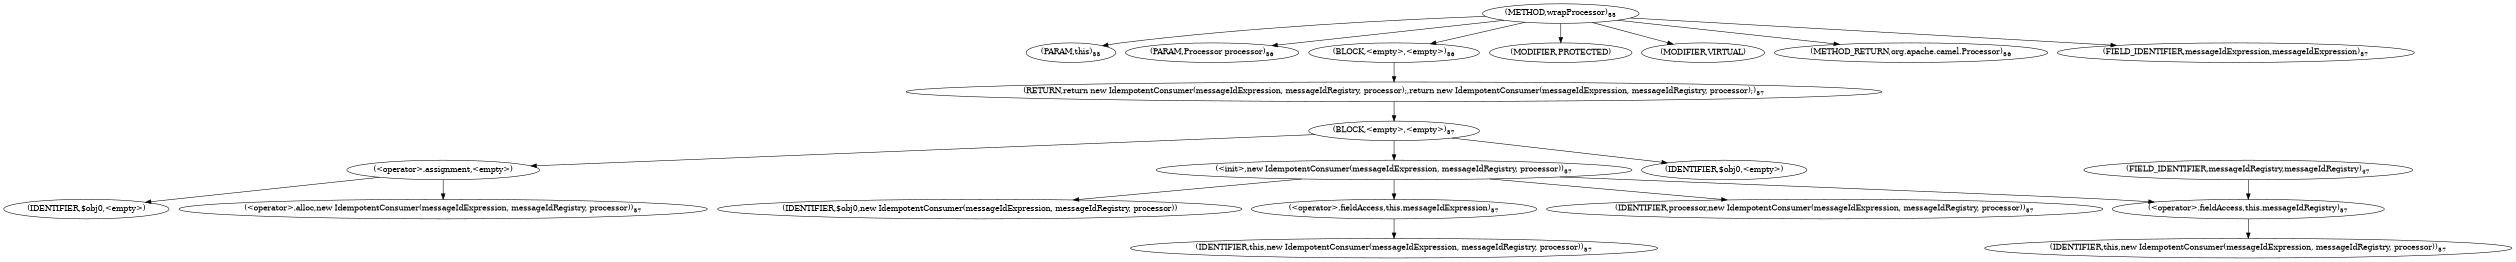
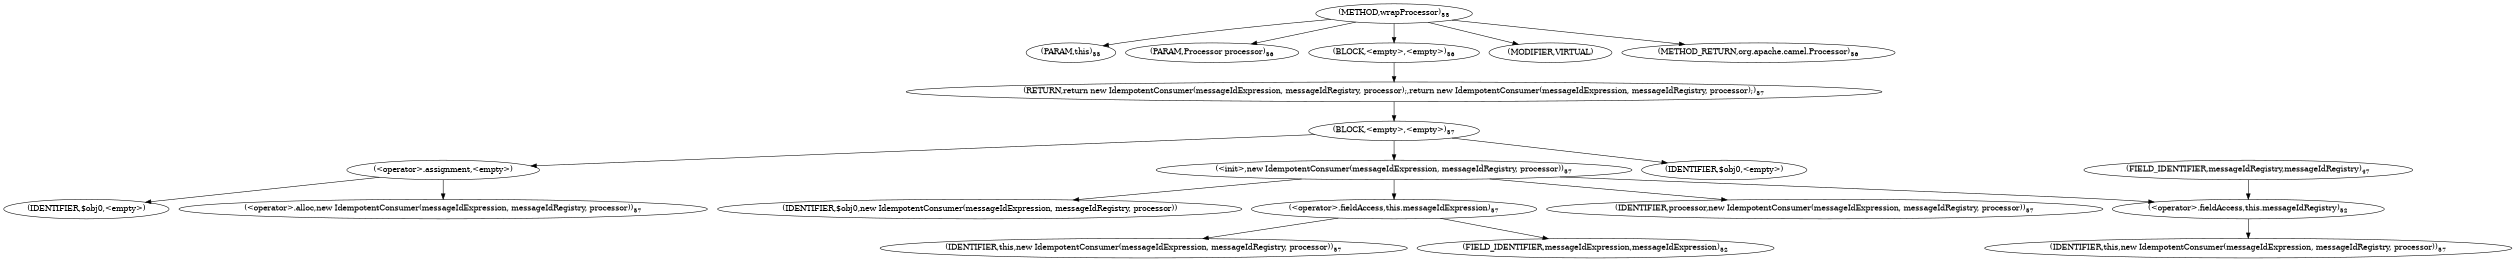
(1871, 32) -> (1492, 228)
(2365, 52) -> (1724, 247)
(1561, 53) -> none
(2344, 208) -> (2344, 208)
